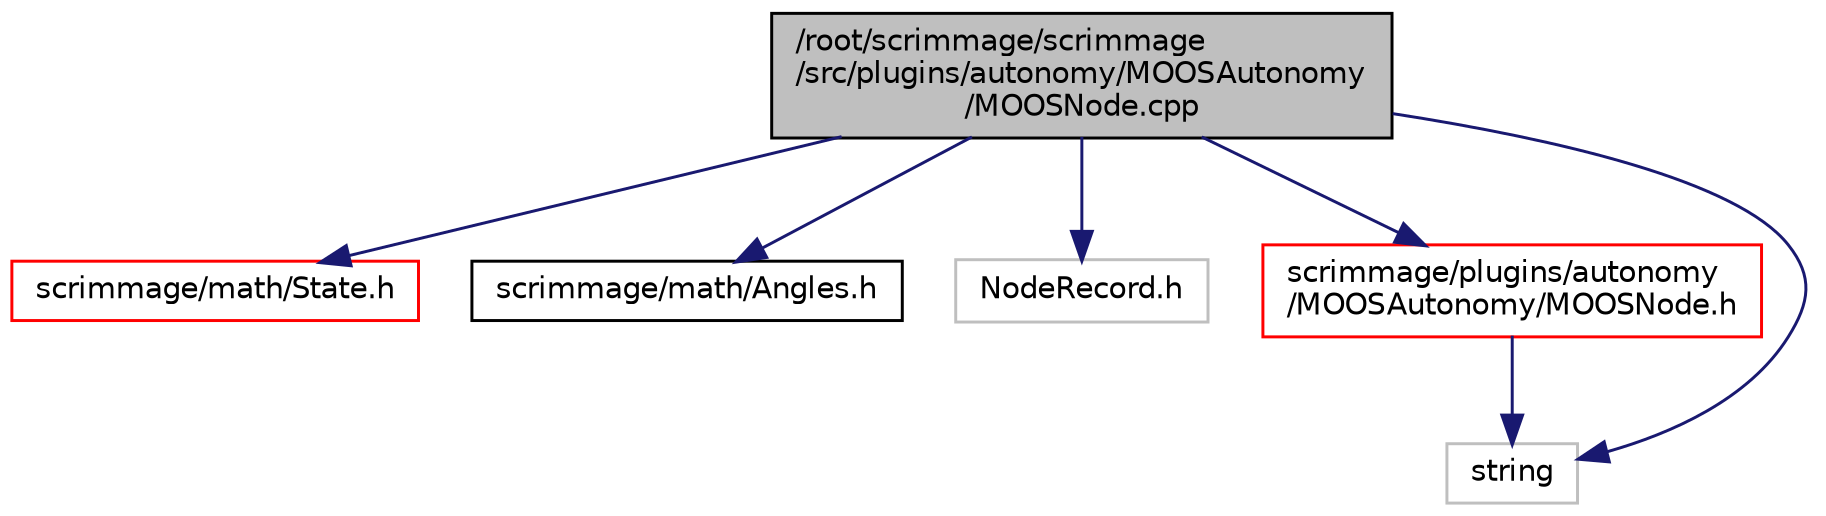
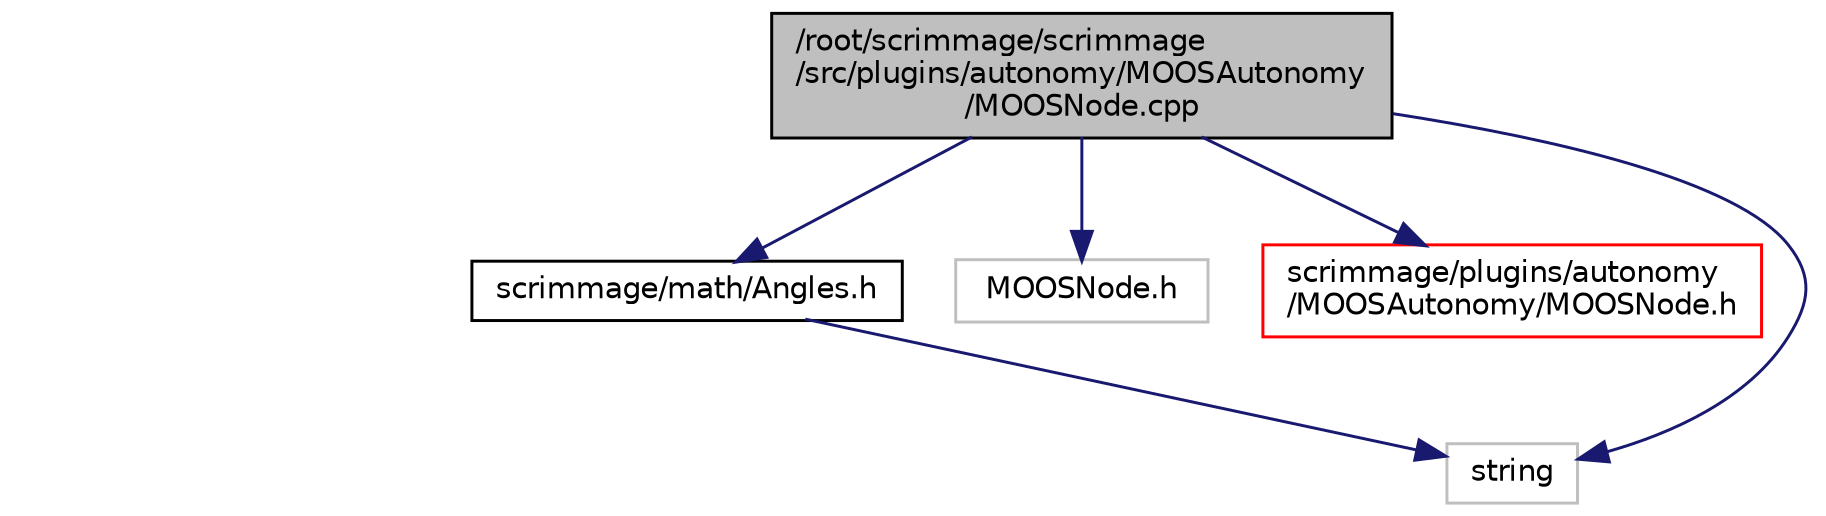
(215, 291) -> none
(1082, 291) -> (1082, 291)
(1512, 375) -> (1111, 385)
